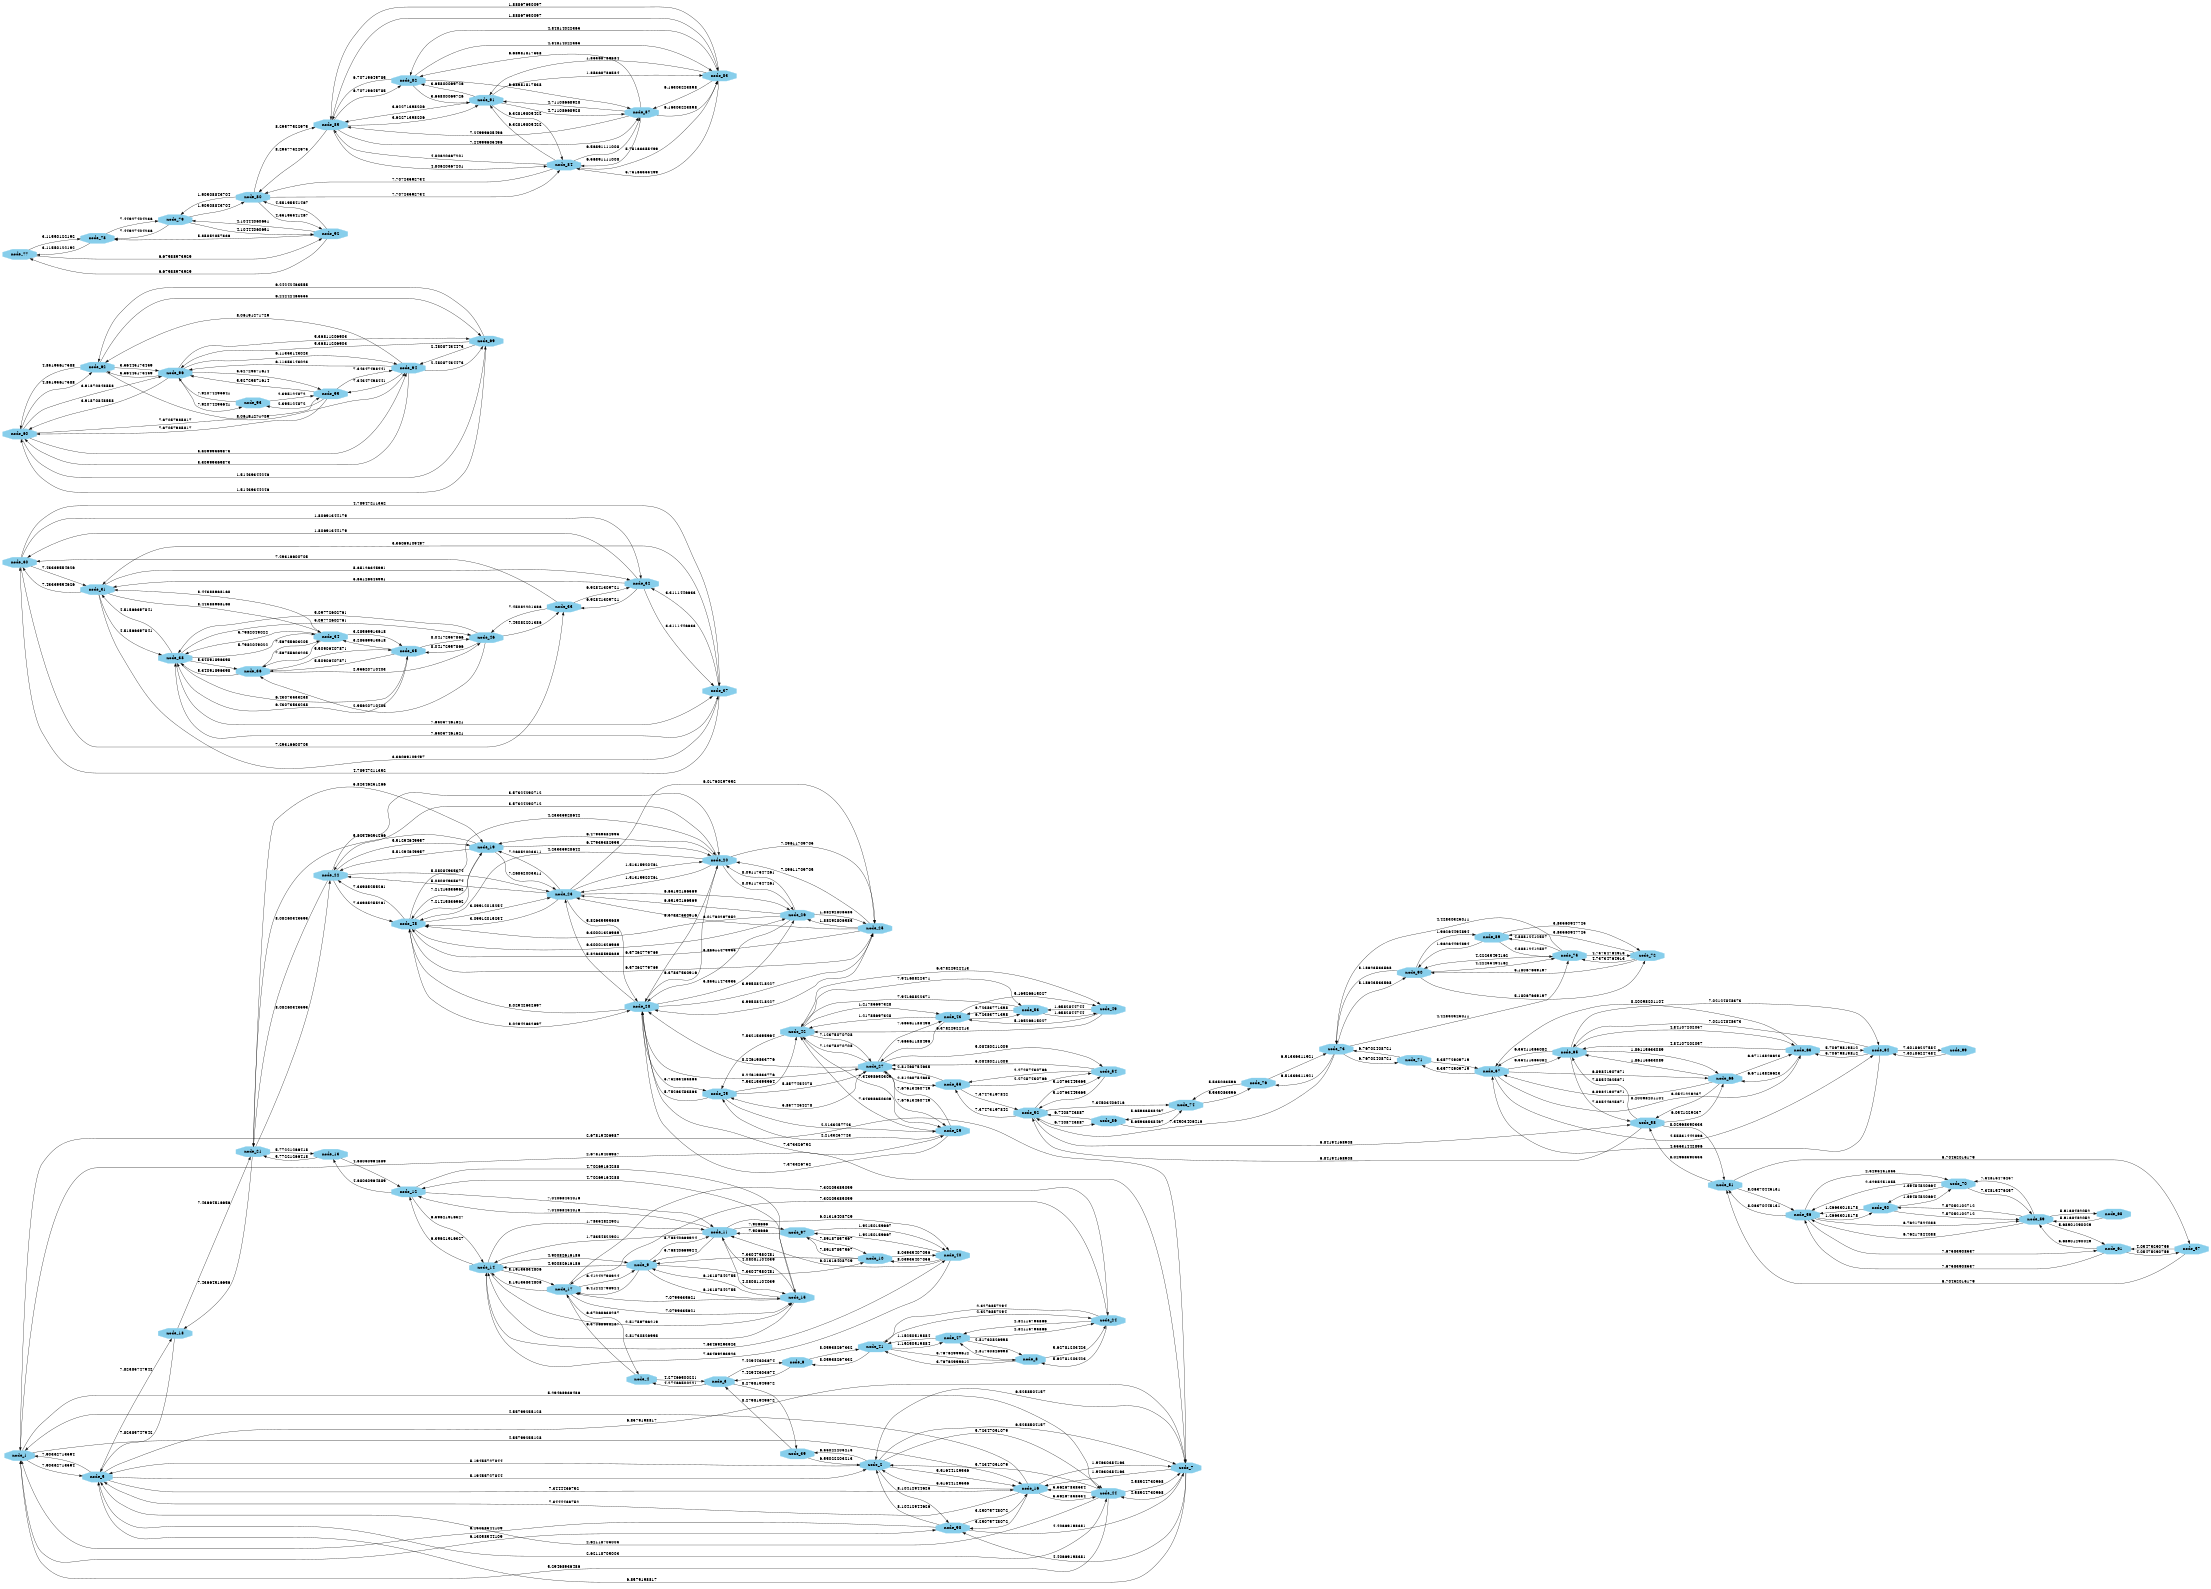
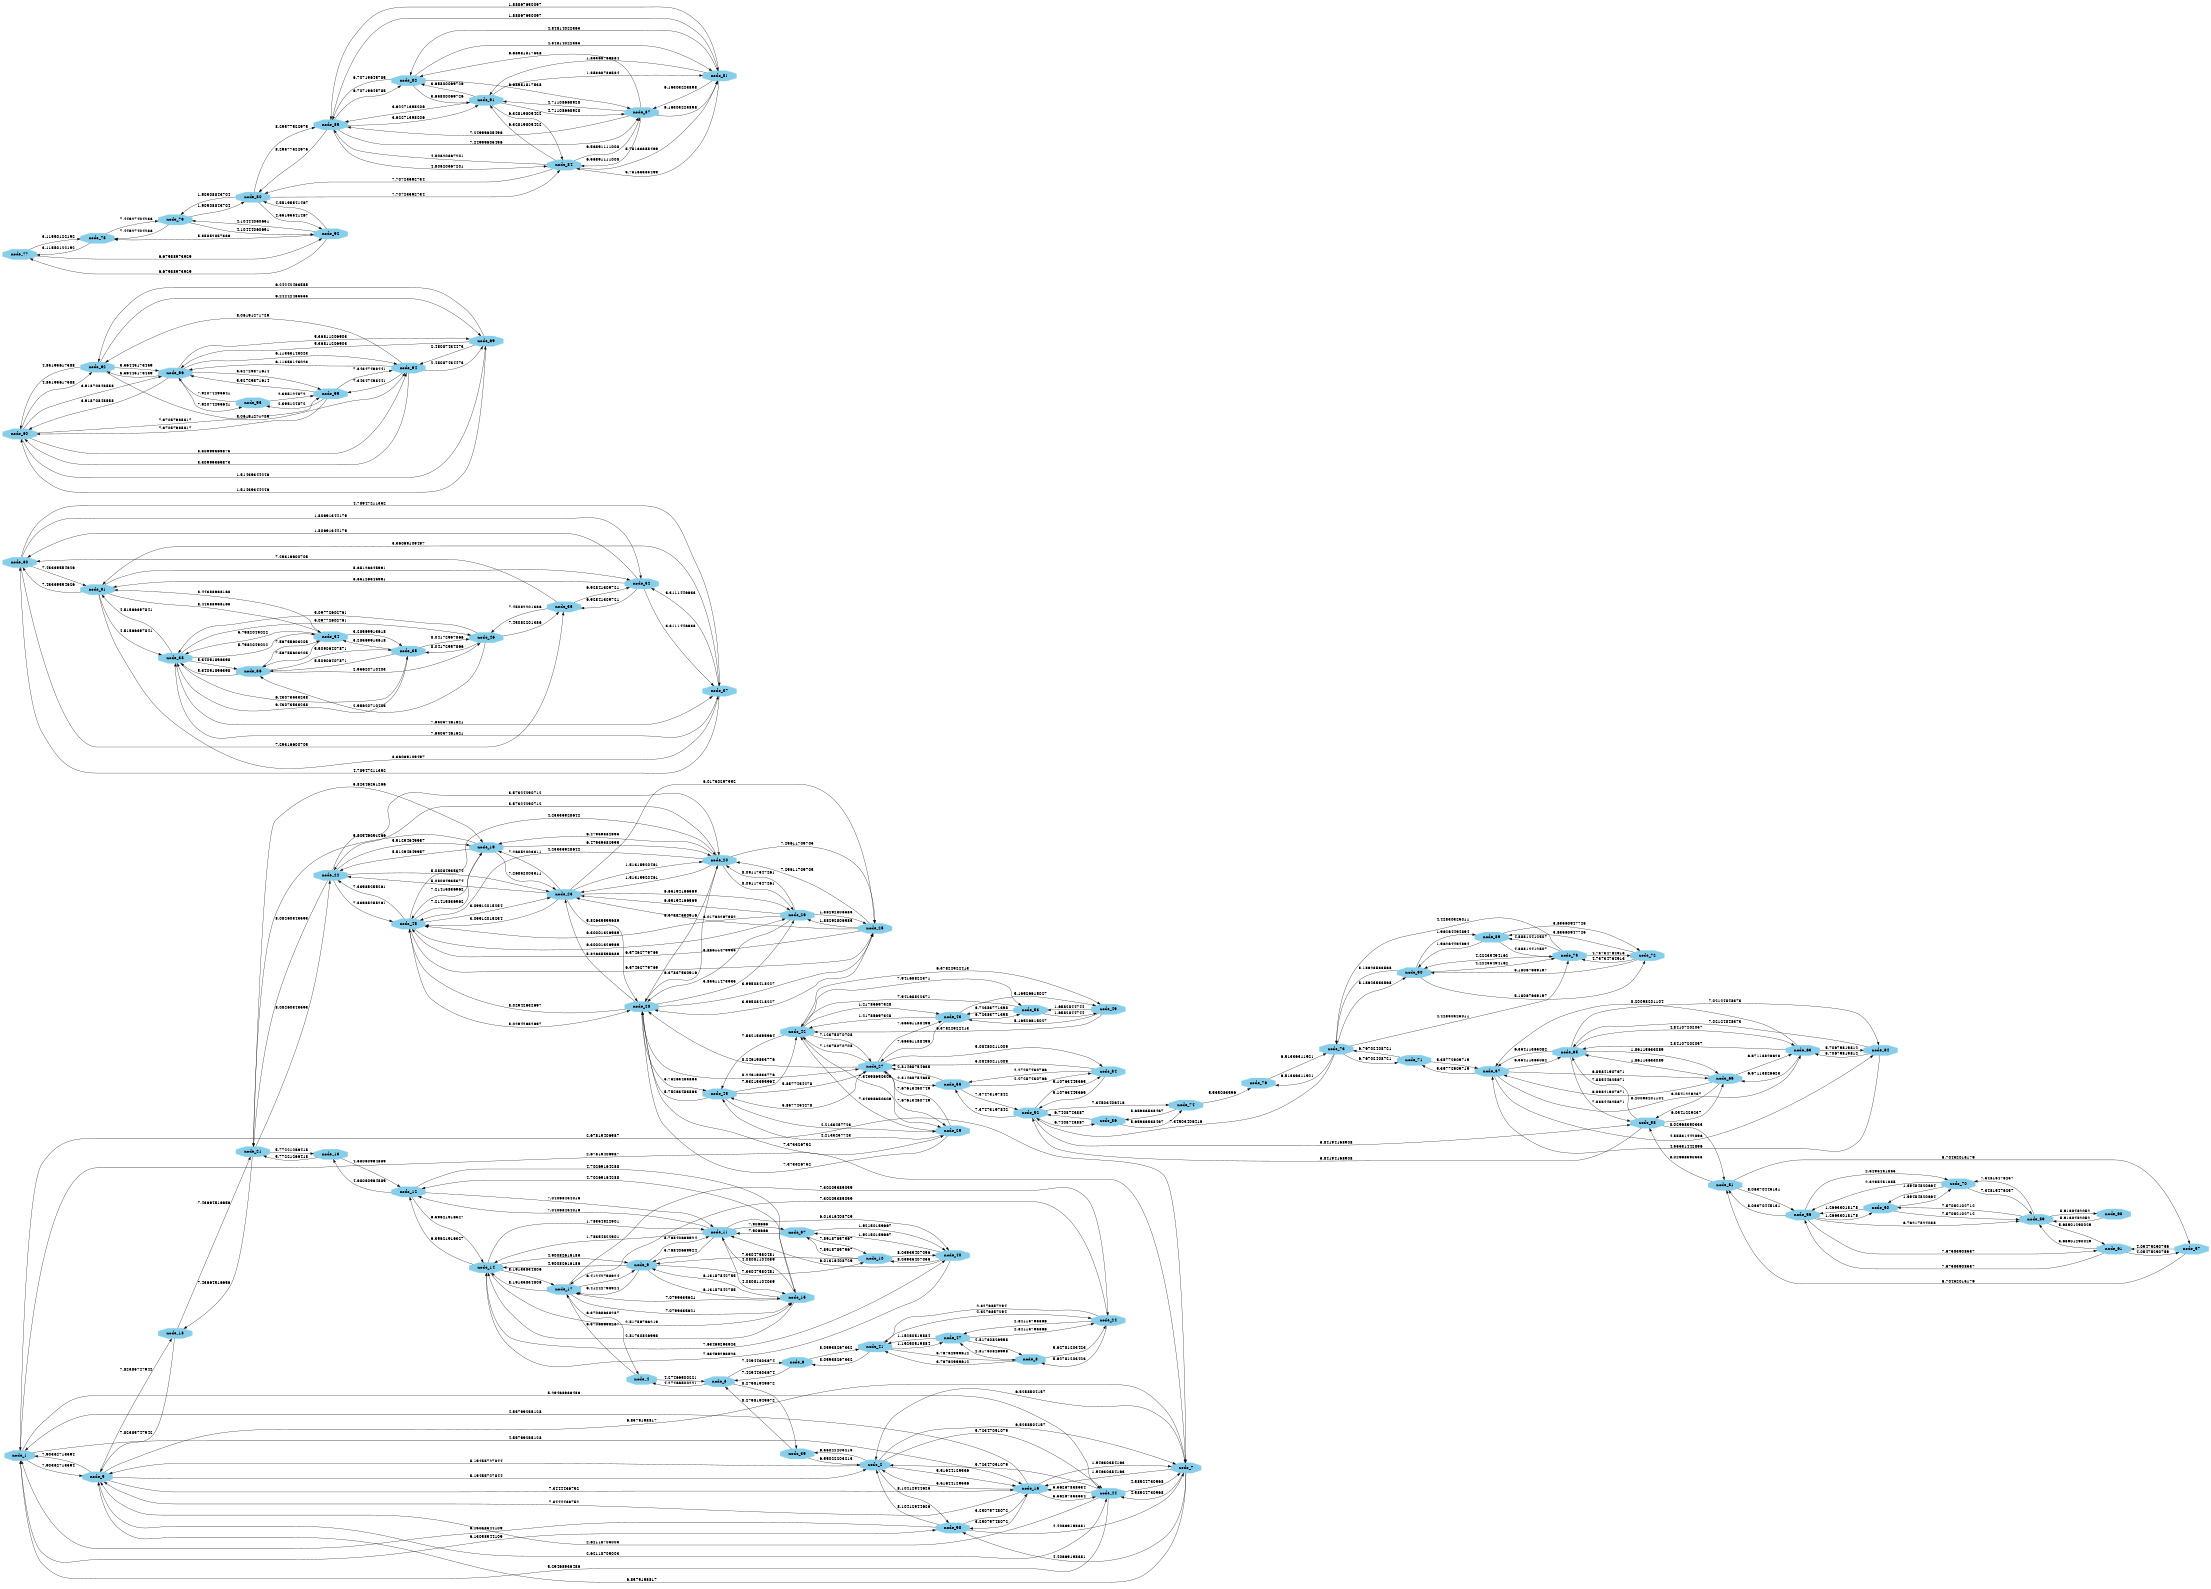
(720, 76) -> (720, 76)
(1958, 1050) -> none
(1217, 1088) -> none
(1918, 1238) -> none
